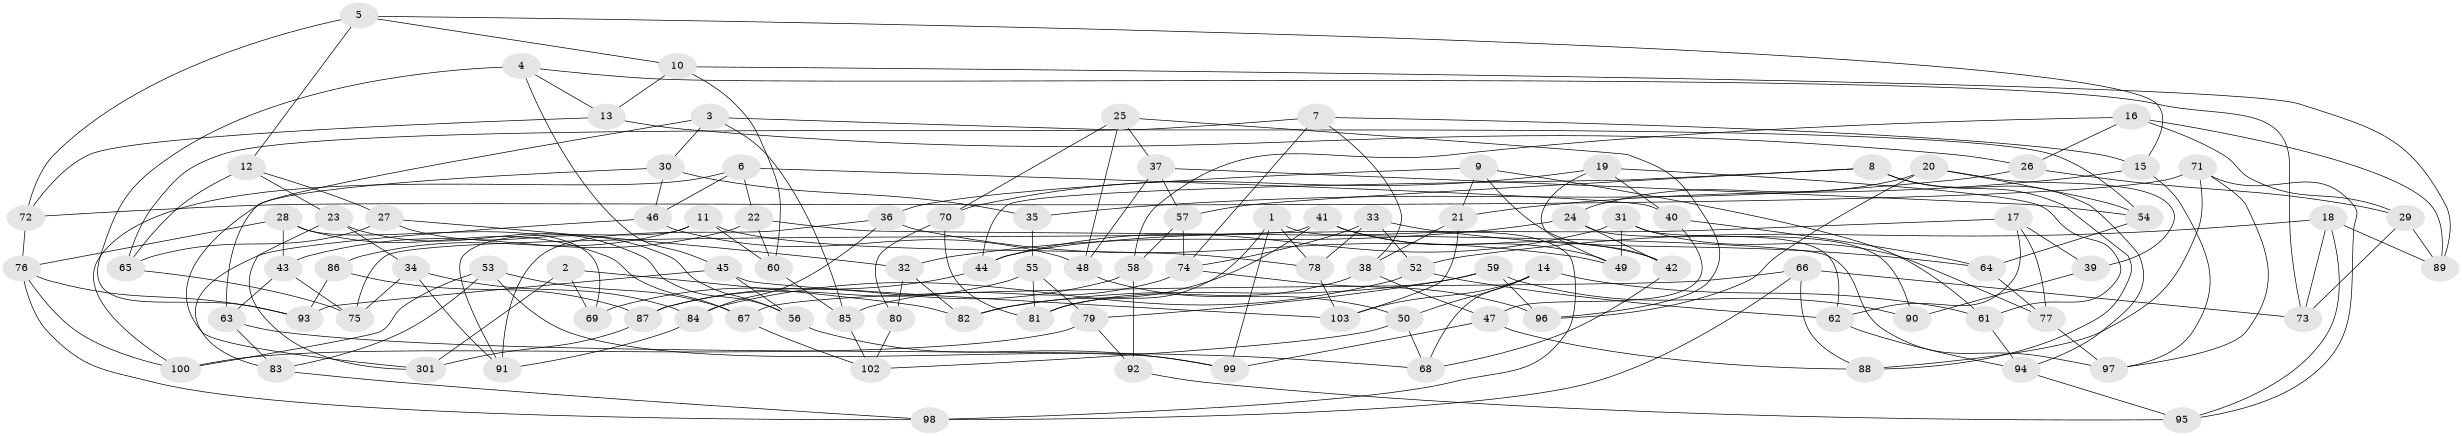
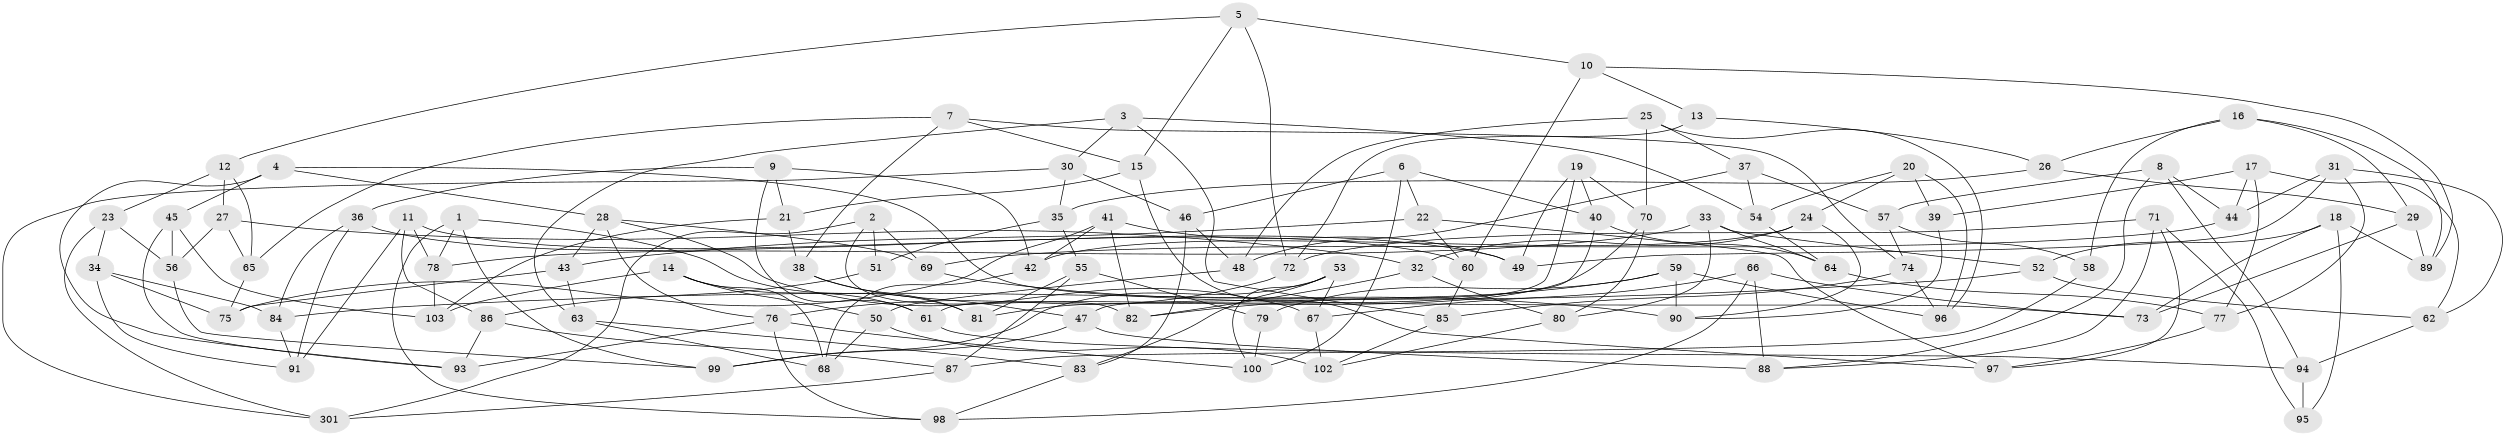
(564, 91) -> (425, 190)
(1254, 255) -> (1693, 288)
none -> (876, 268)
none -> (1301, 298)
(1134, 370) -> none
